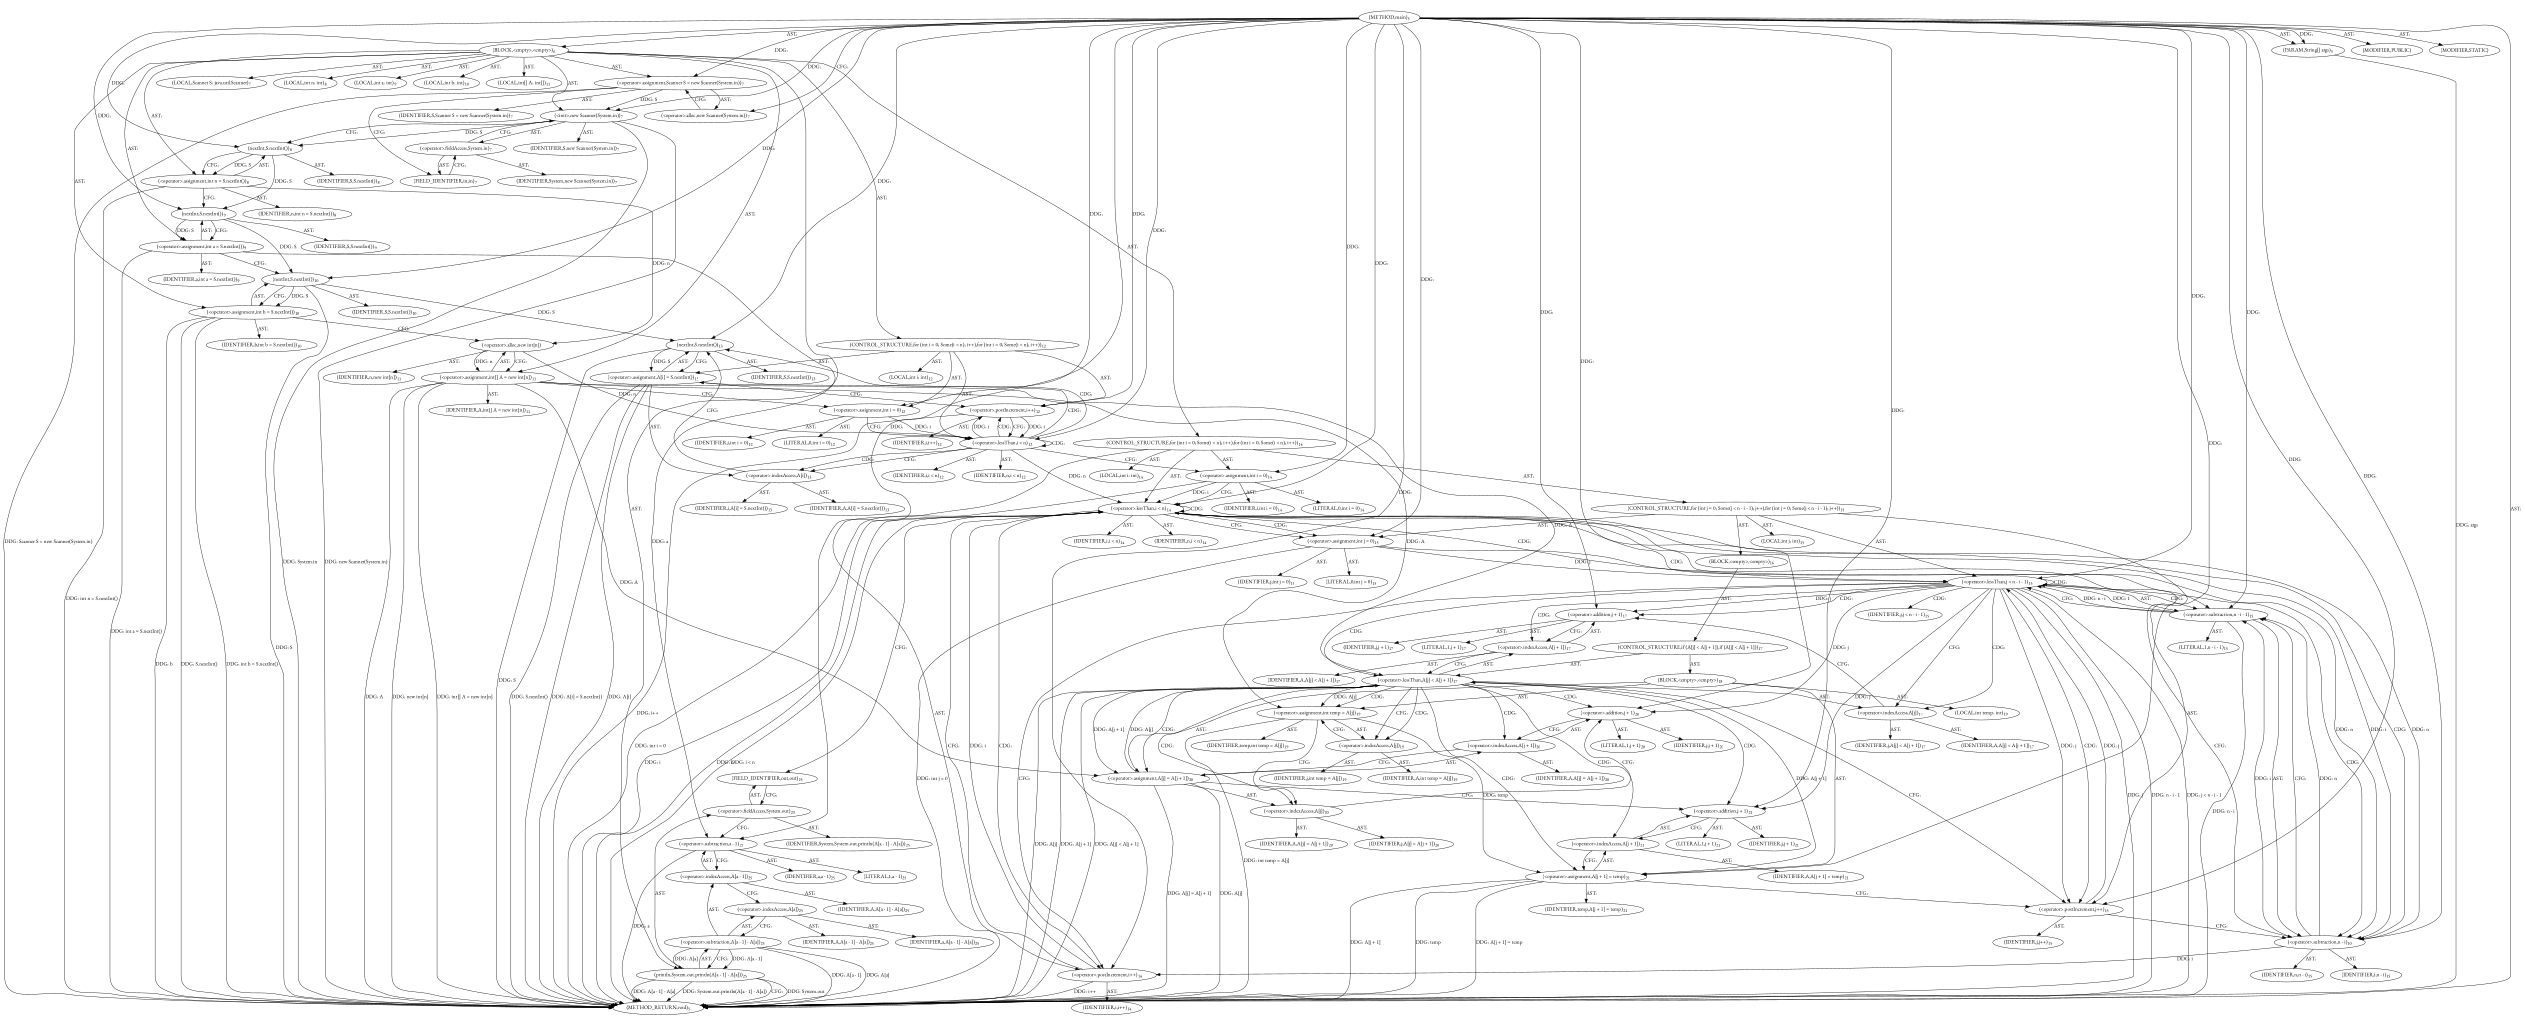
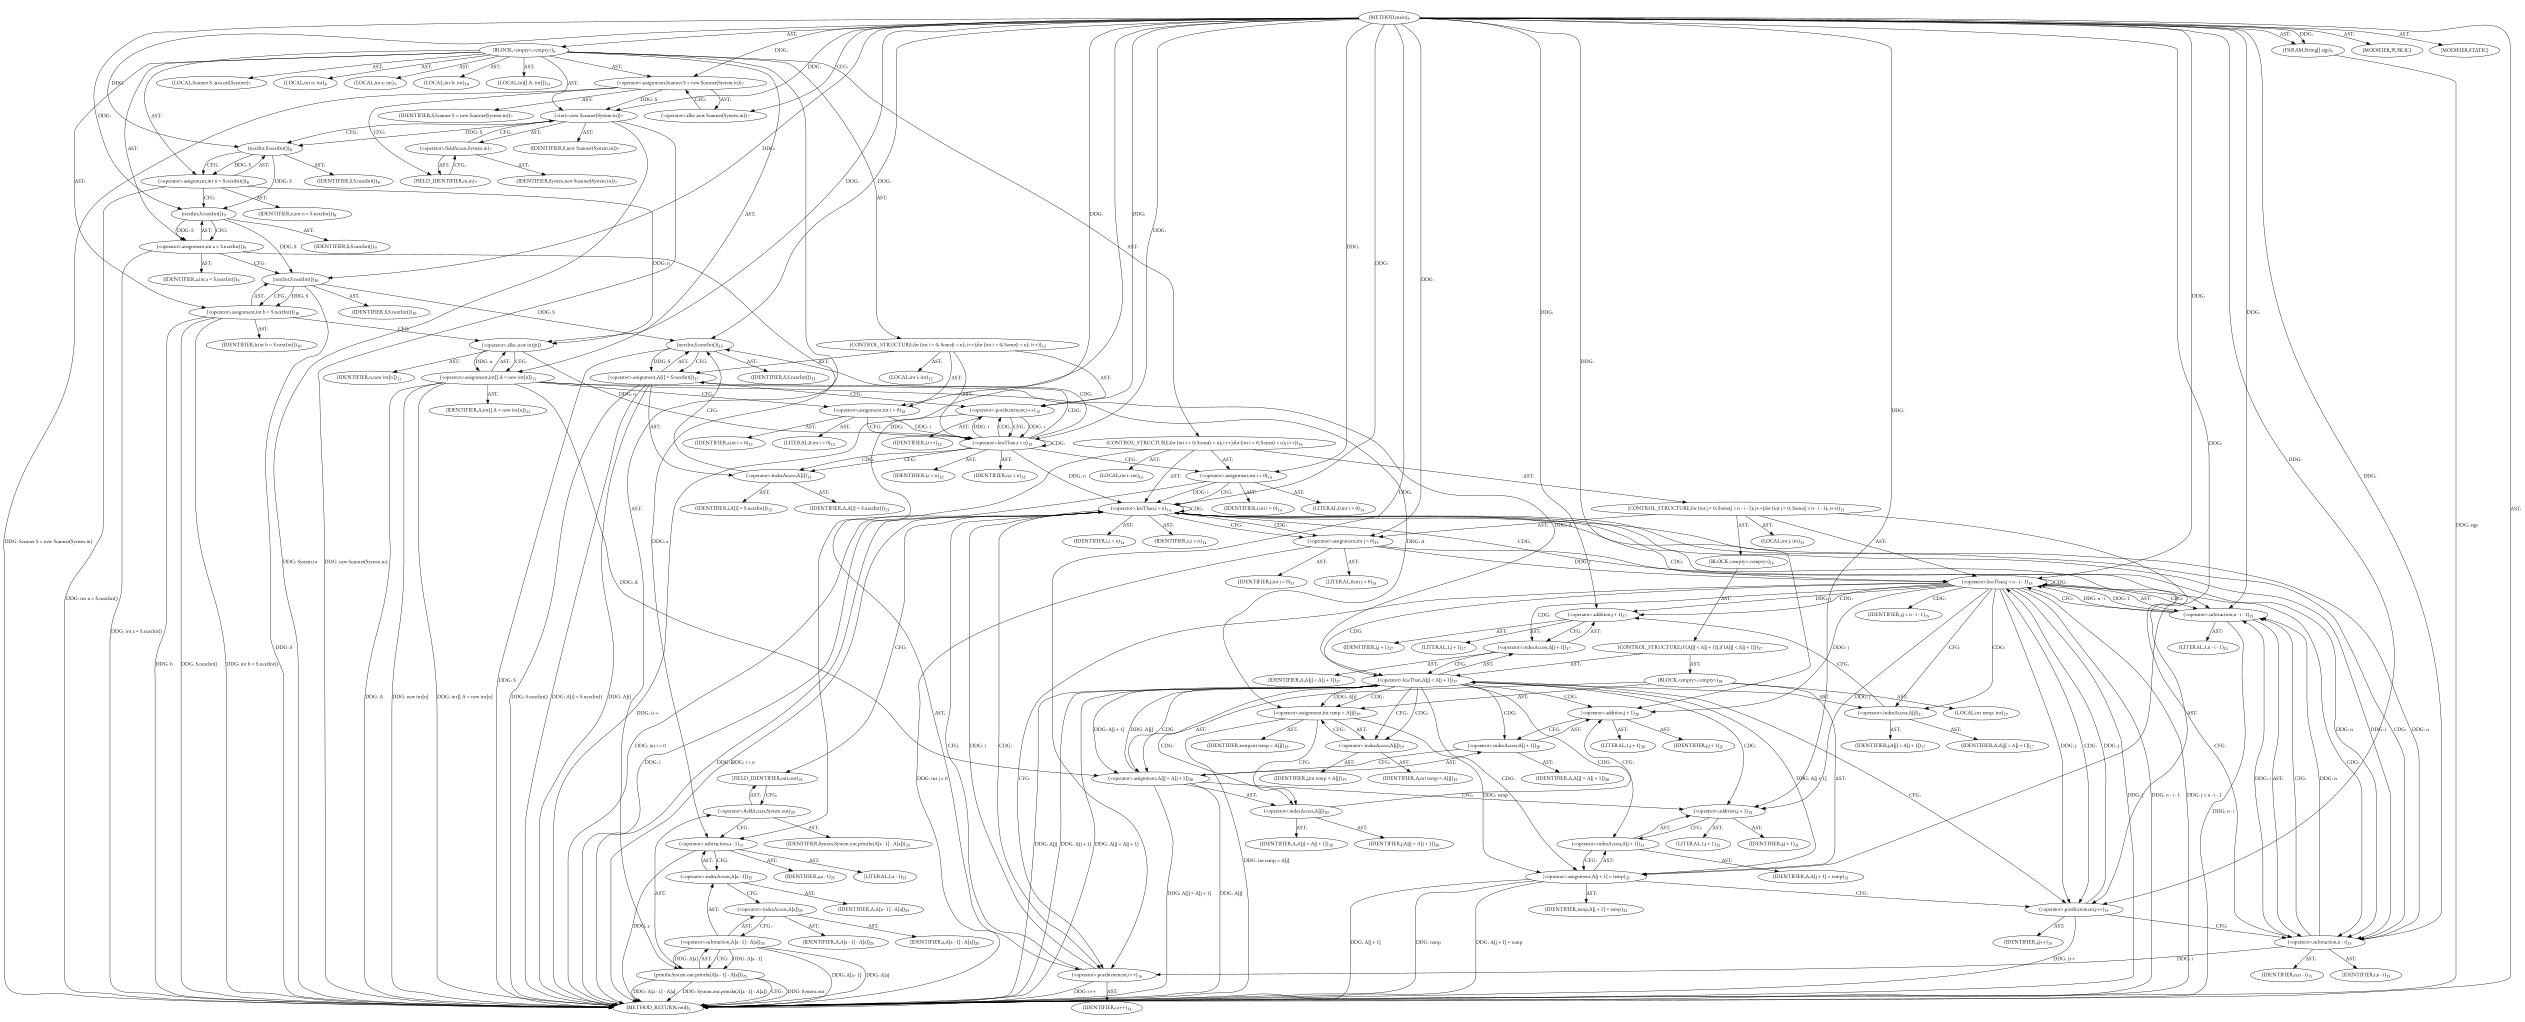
none -> (883, 48)
(2350, 942) -> (2350, 942)
none -> (1441, 995)
